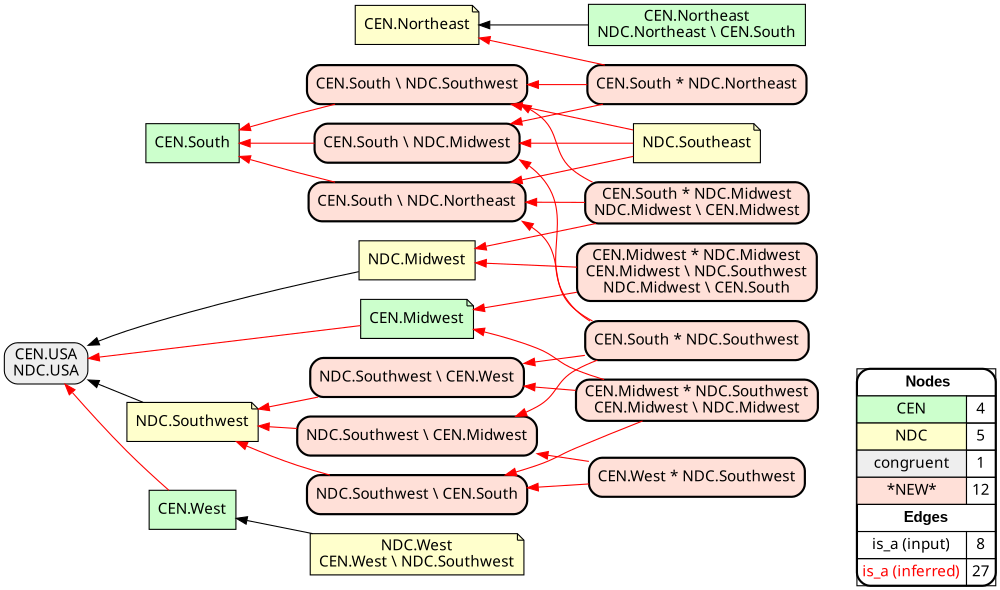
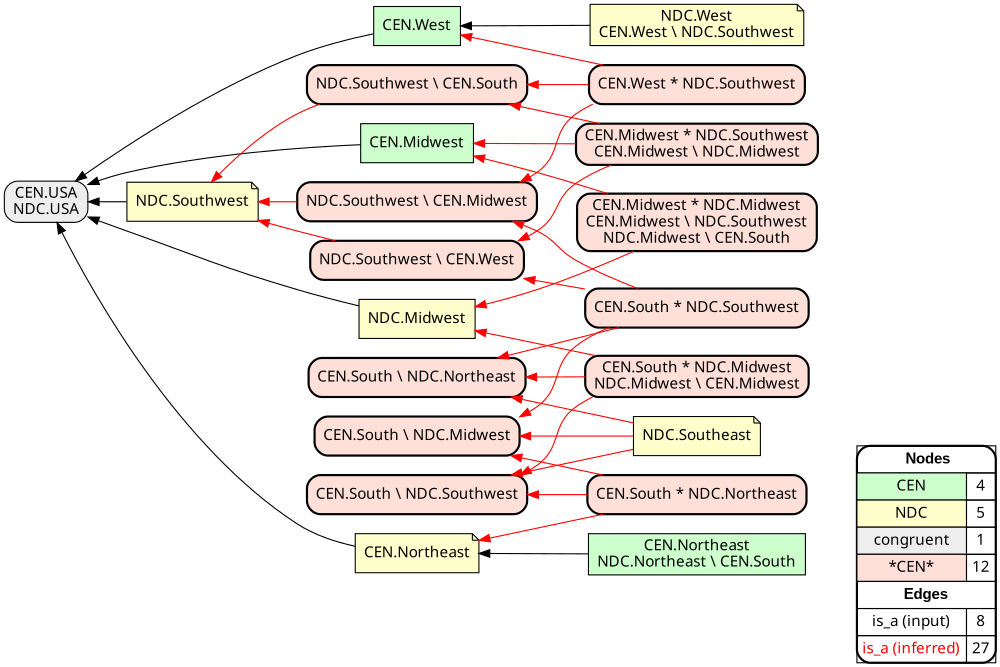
none -> (537, 51)
(193, 143) -> none
(417, 319) -> (417, 143)
(230, 341) -> (228, 155)
none -> (182, 417)
(119, 443) -> (222, 90)
(912, 490) -> (912, 567)
